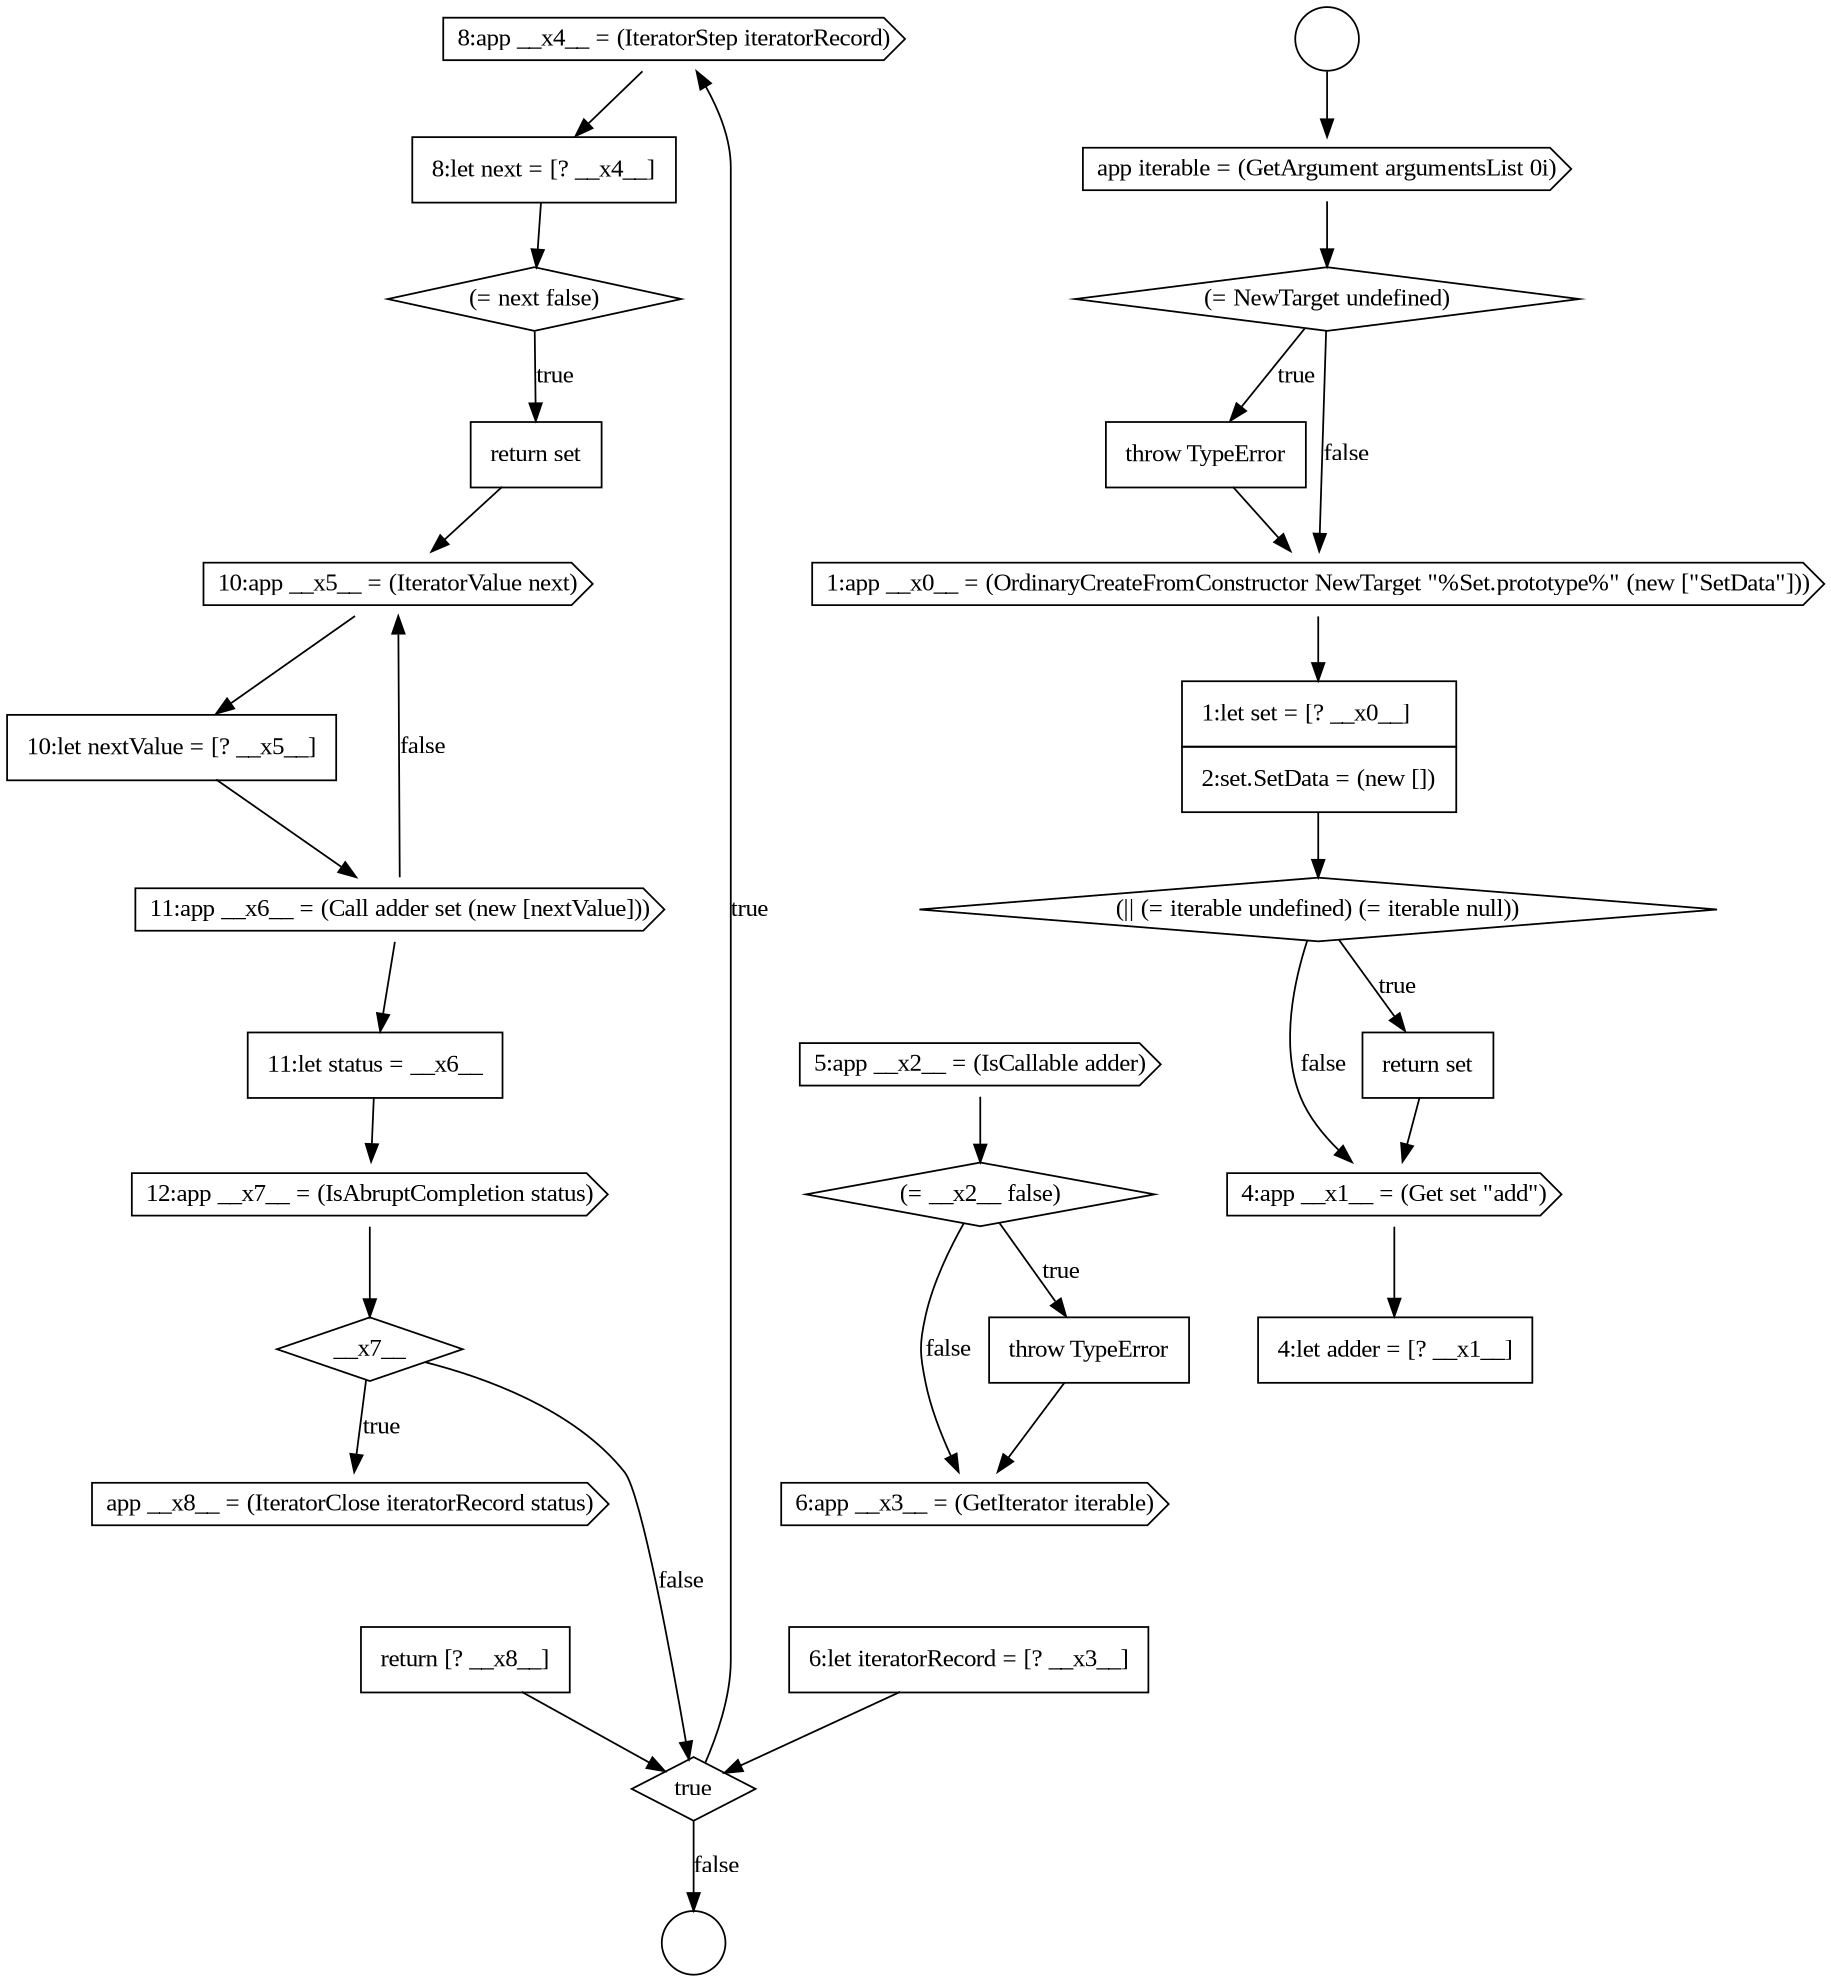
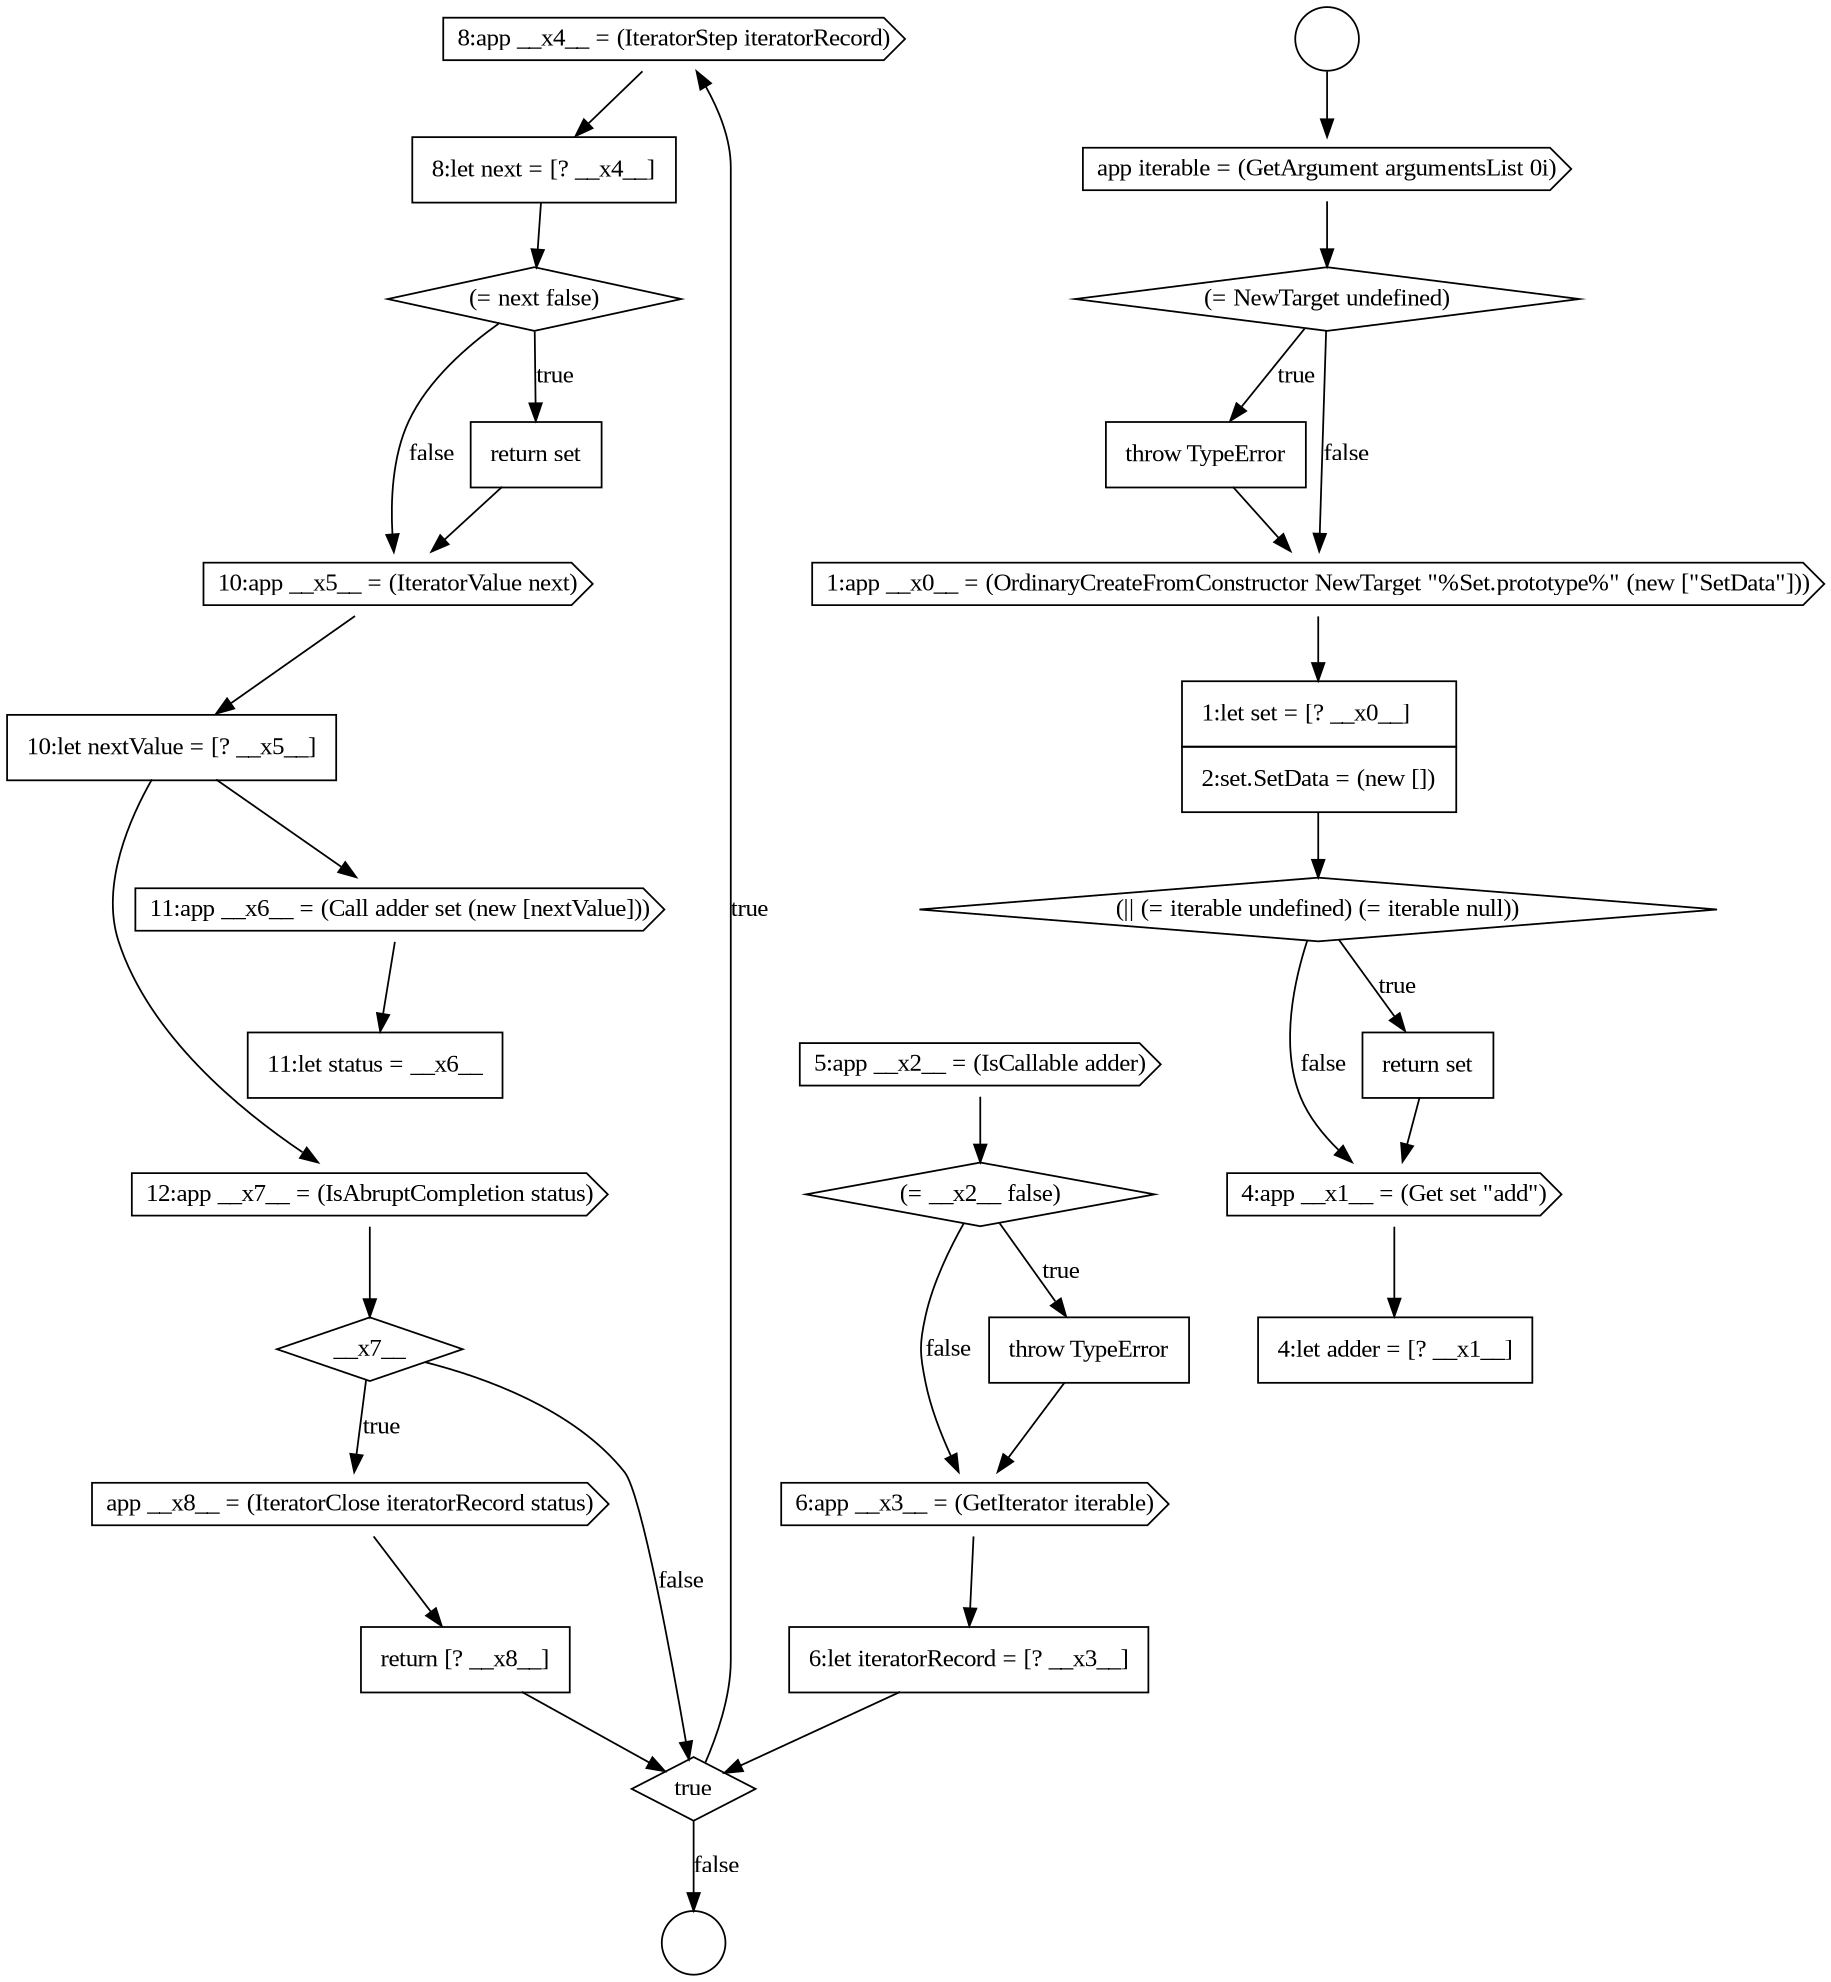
(399, 756) -> (413, 413)
(373, 1120) -> (143, 993)
none -> (972, 1572)
none -> (402, 1574)
